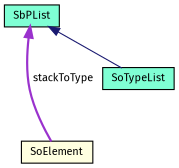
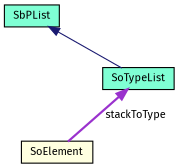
(30, 92) -> (93, 119)
